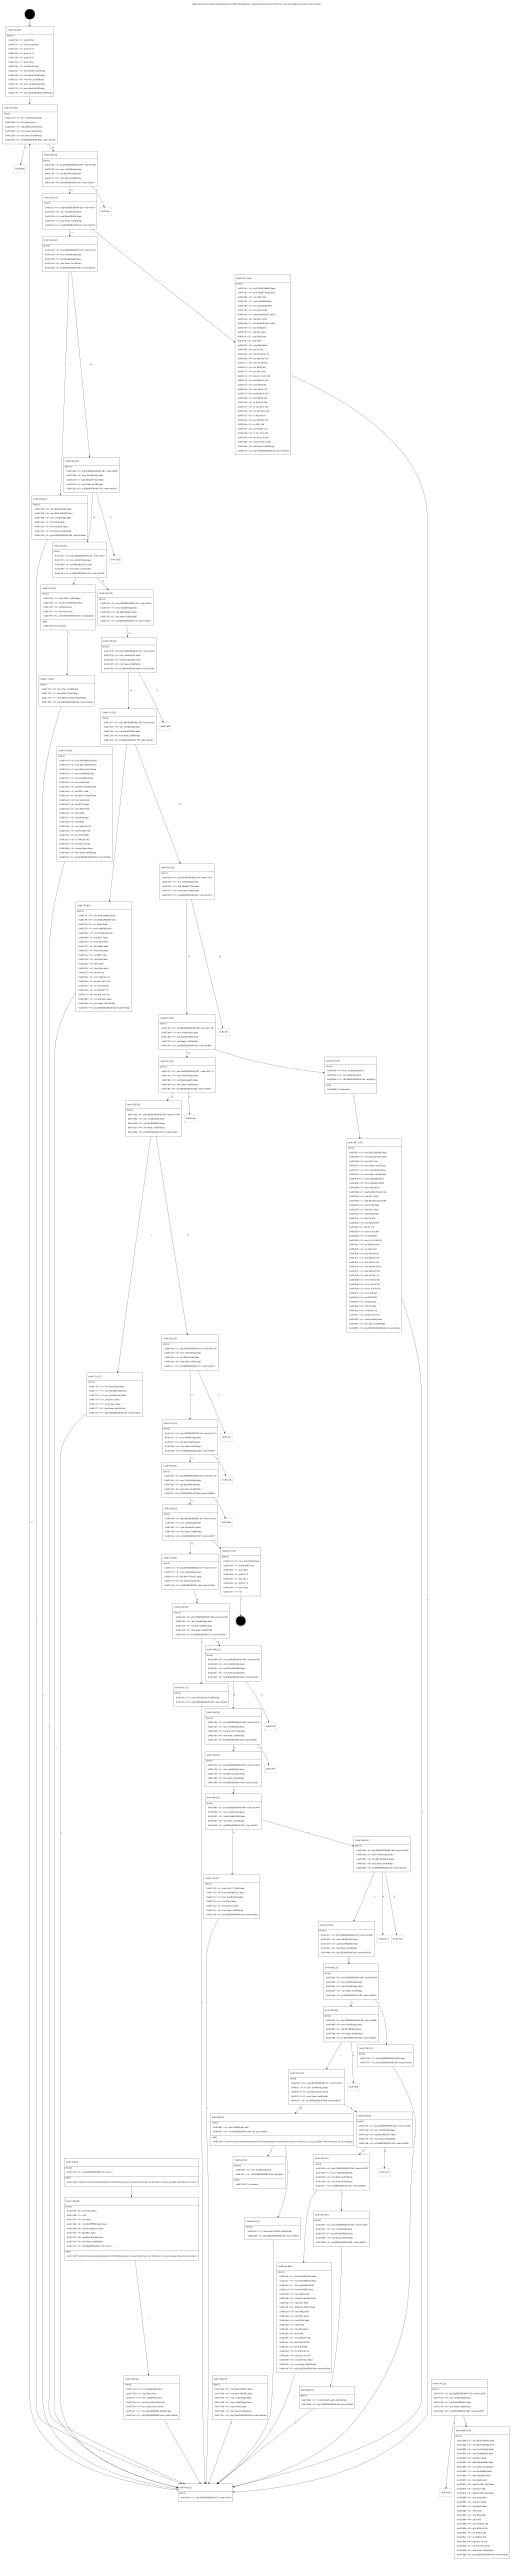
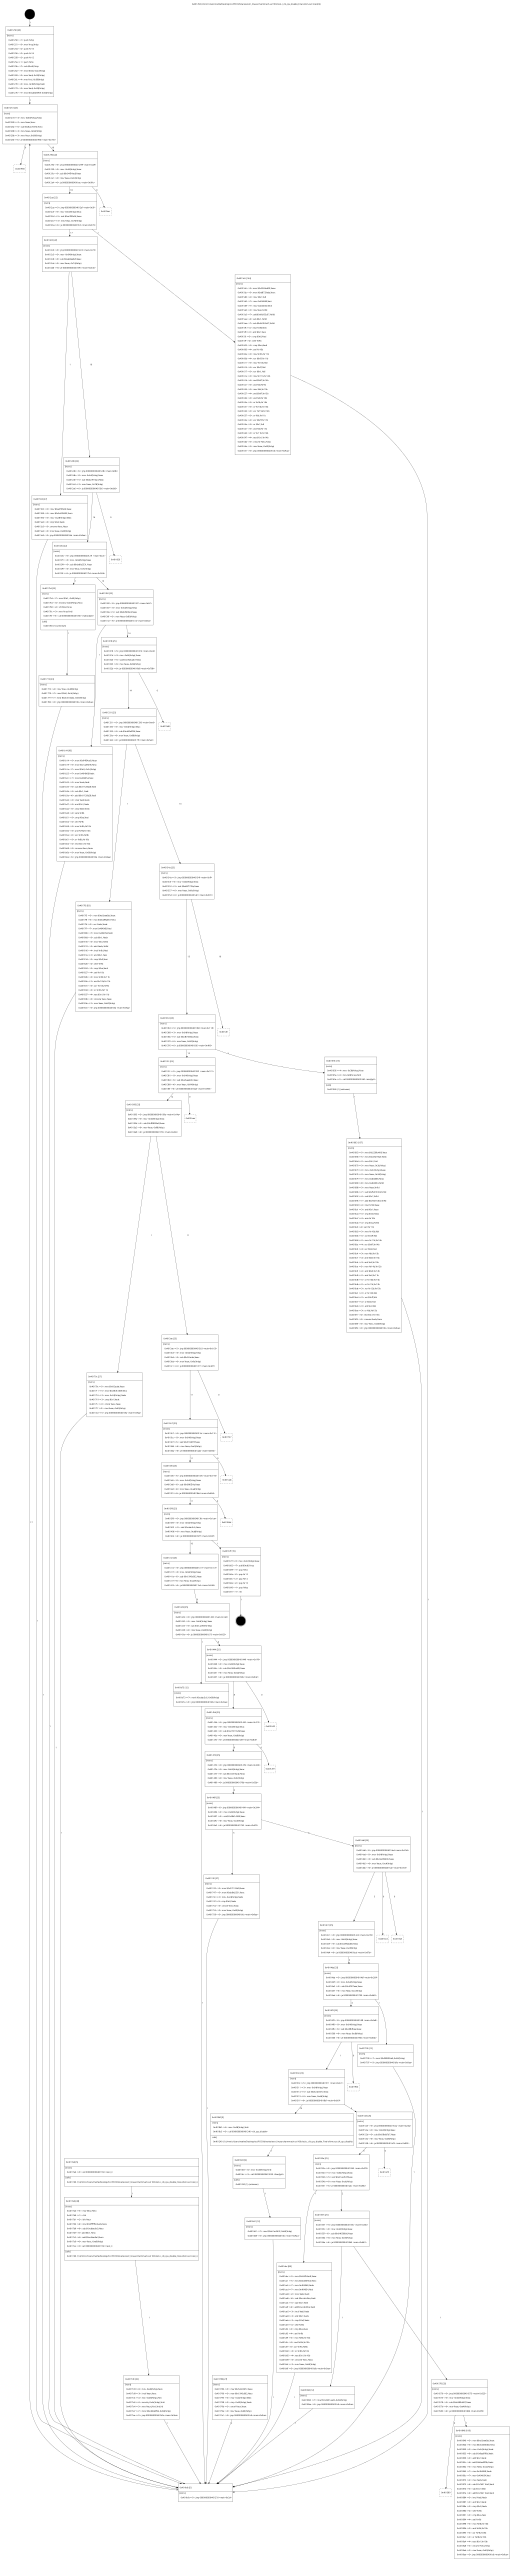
none -> (95, 684)
(288, 2182) -> (266, 2202)
none -> (400, 2312)
